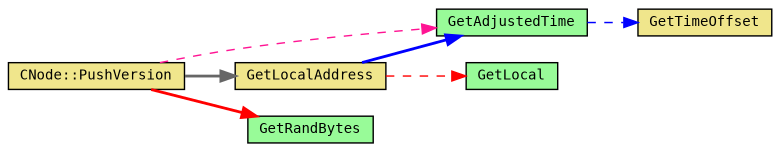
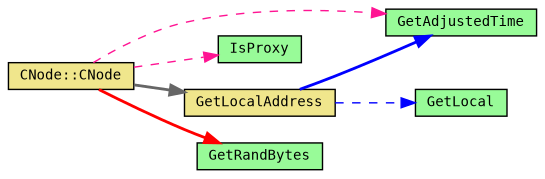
(705, 23) -> none
none -> (260, 49)
(96, 76) -> (71, 76)
(419, 76) -> (368, 103)
